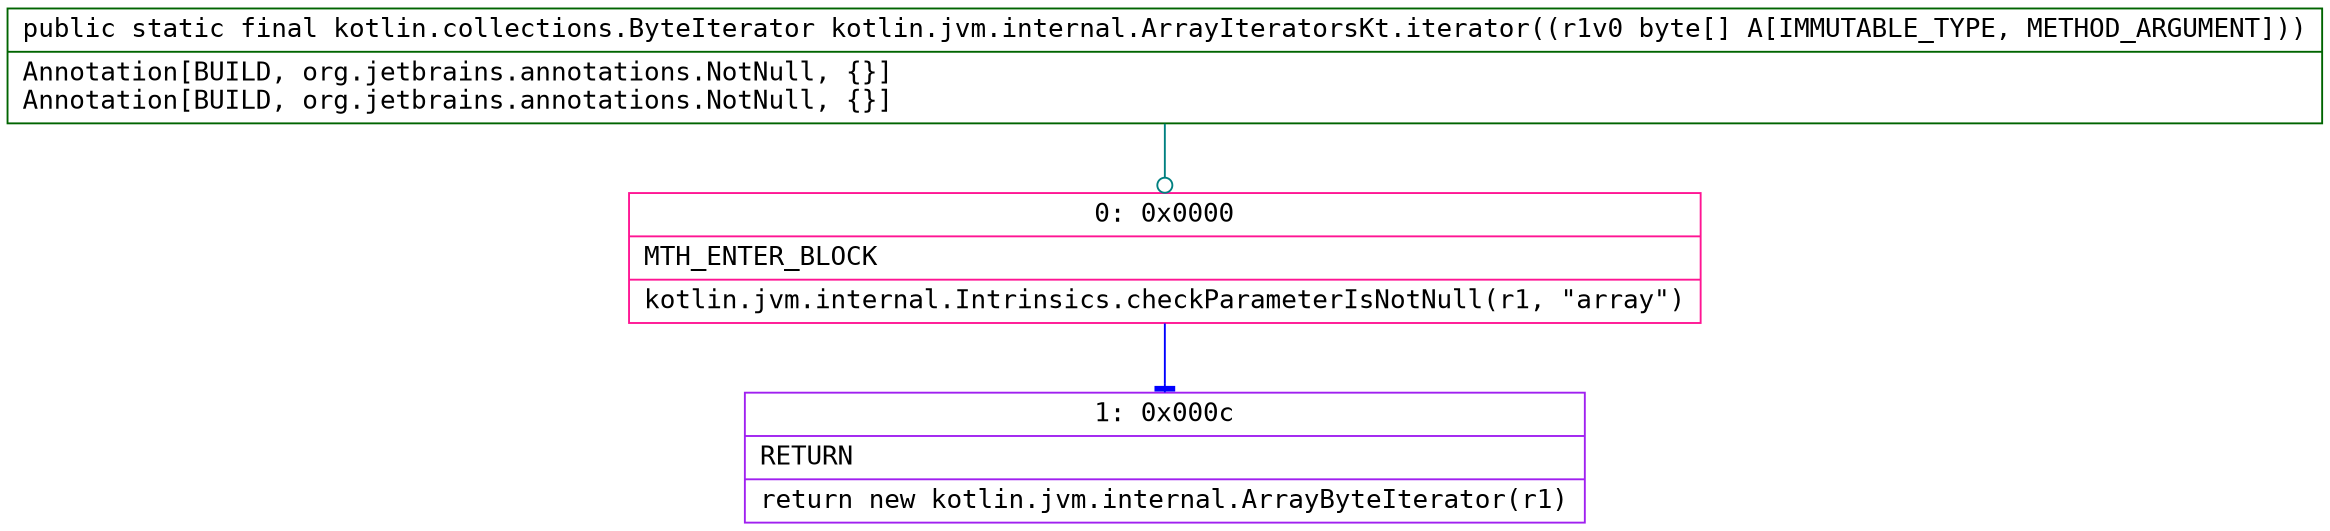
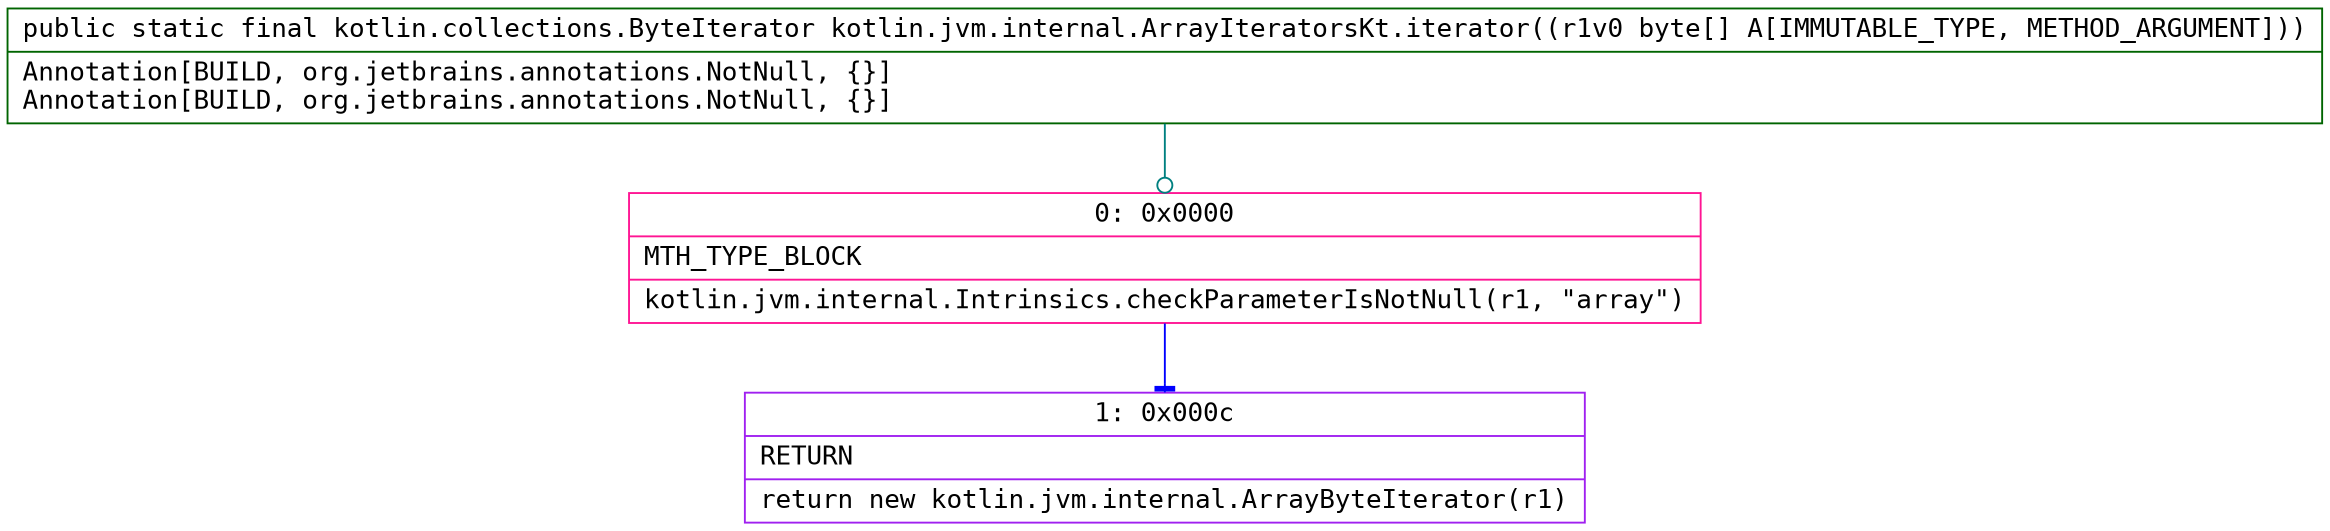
(761, 257) -> (753, 257)
